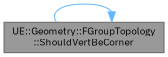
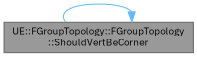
(84, 37) -> (99, 37)
